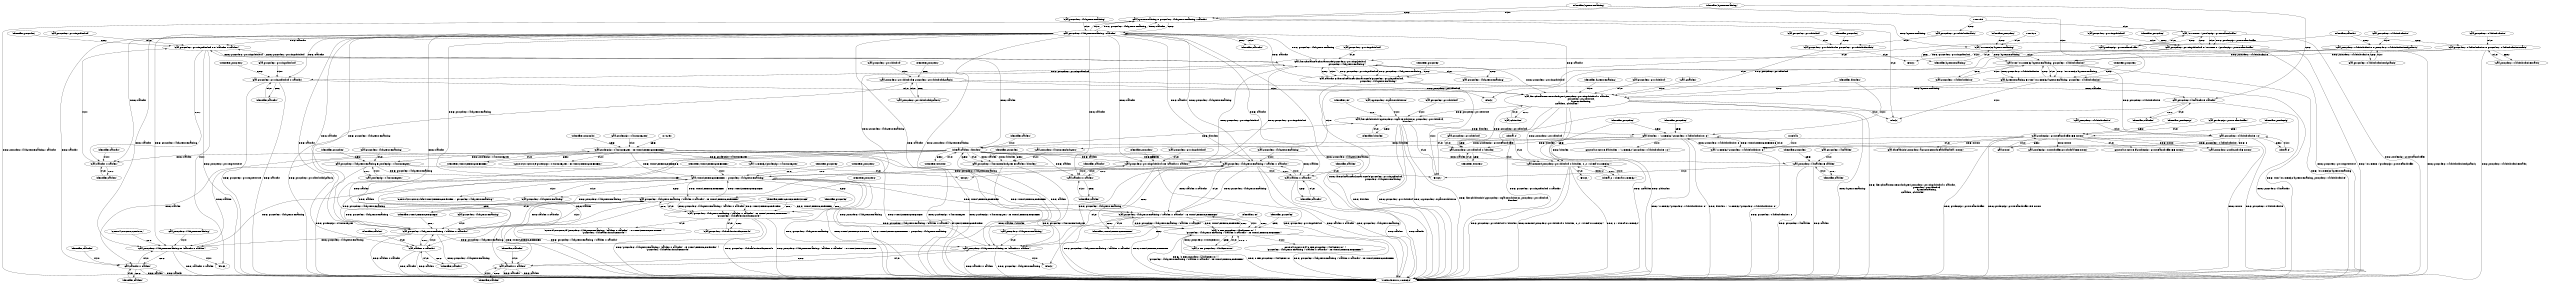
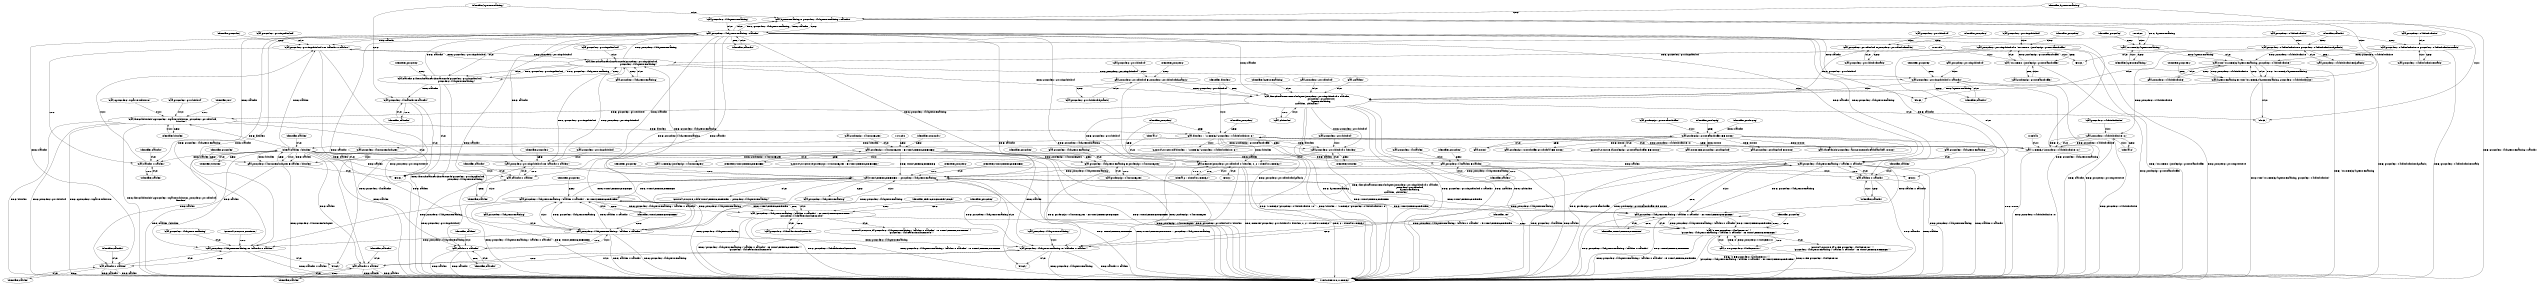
(1968, 26) -> (1873, 55)
(2141, 129) -> (1735, 129)
(1759, 143) -> (1703, 143)
none -> (1707, 150)
